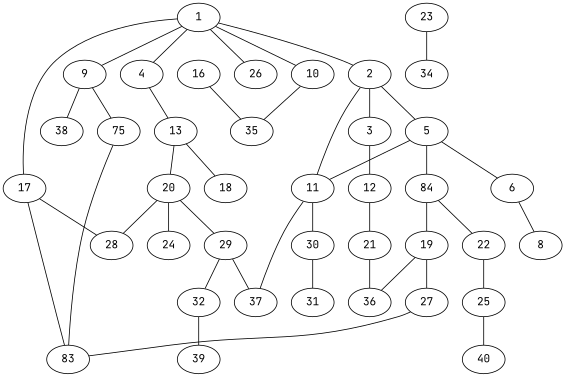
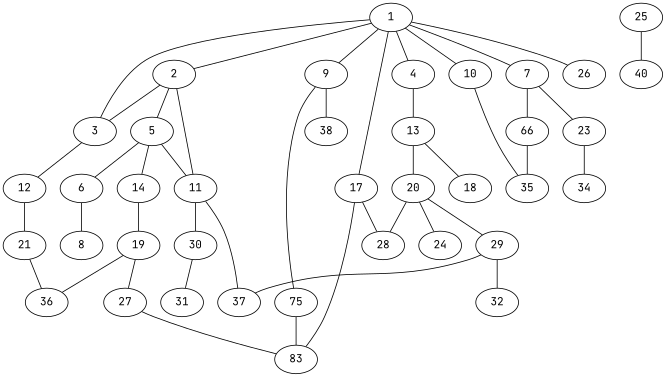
none -> (220, 38)
(199, 74) -> (527, 131)
none -> (527, 74)
(427, 188) -> (139, 188)
(484, 245) -> none
(199, 359) -> none
